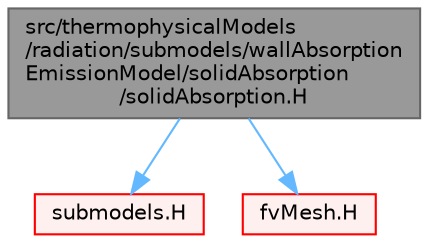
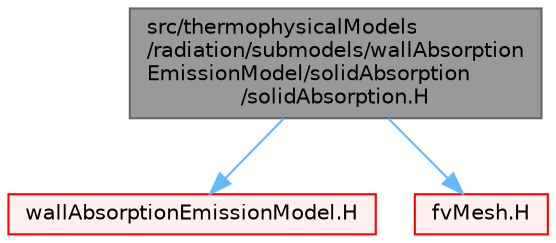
(119, 214) -> (192, 214)
